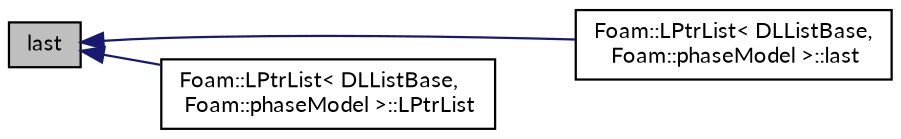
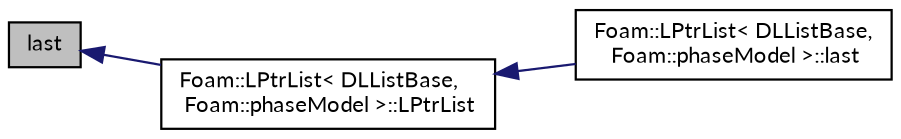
(339, 36) -> (547, 68)
